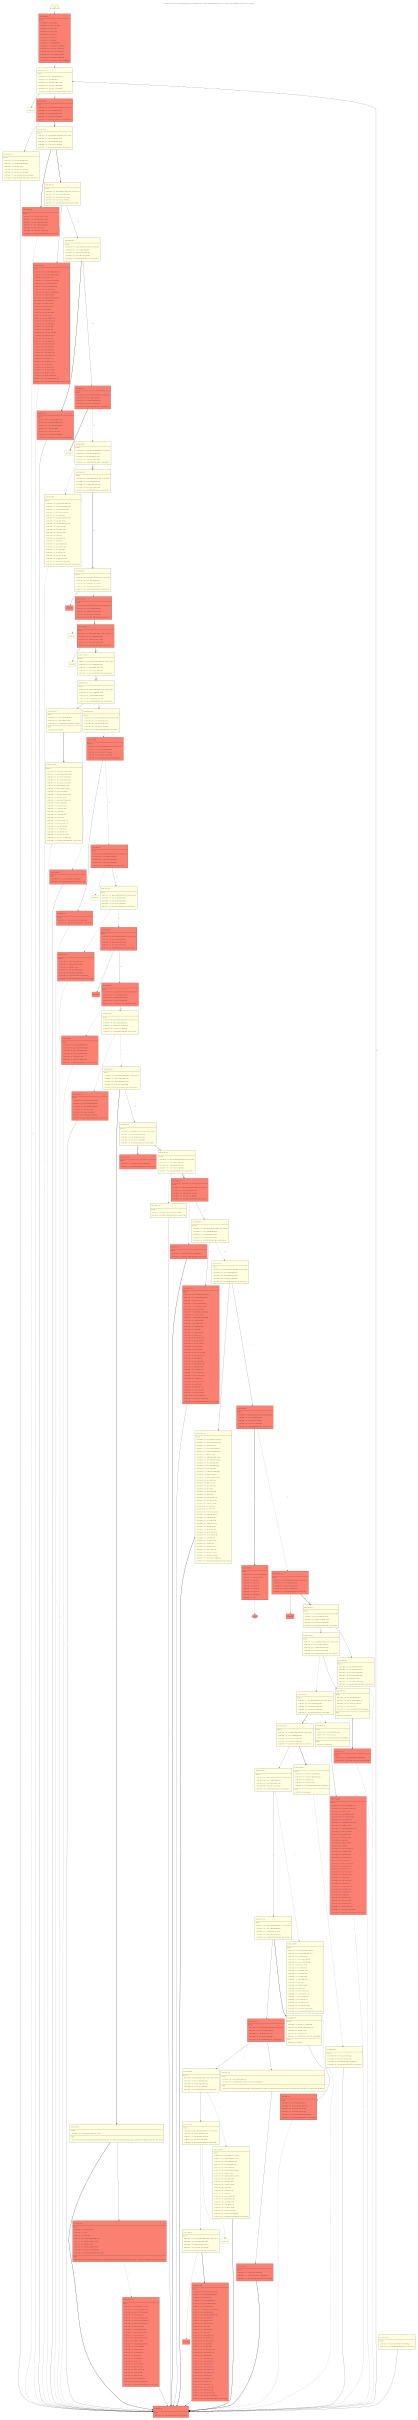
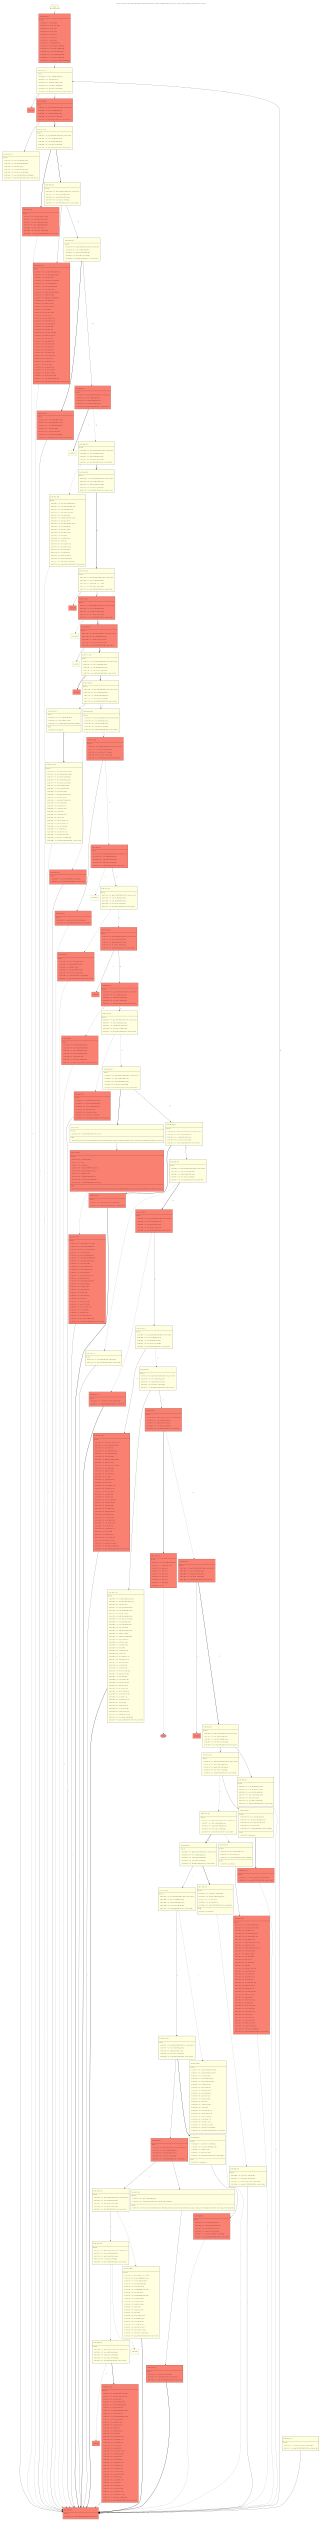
(31, 110) -> (31, 110)
none -> (77, 692)
(76, 2289) -> (76, 1853)
